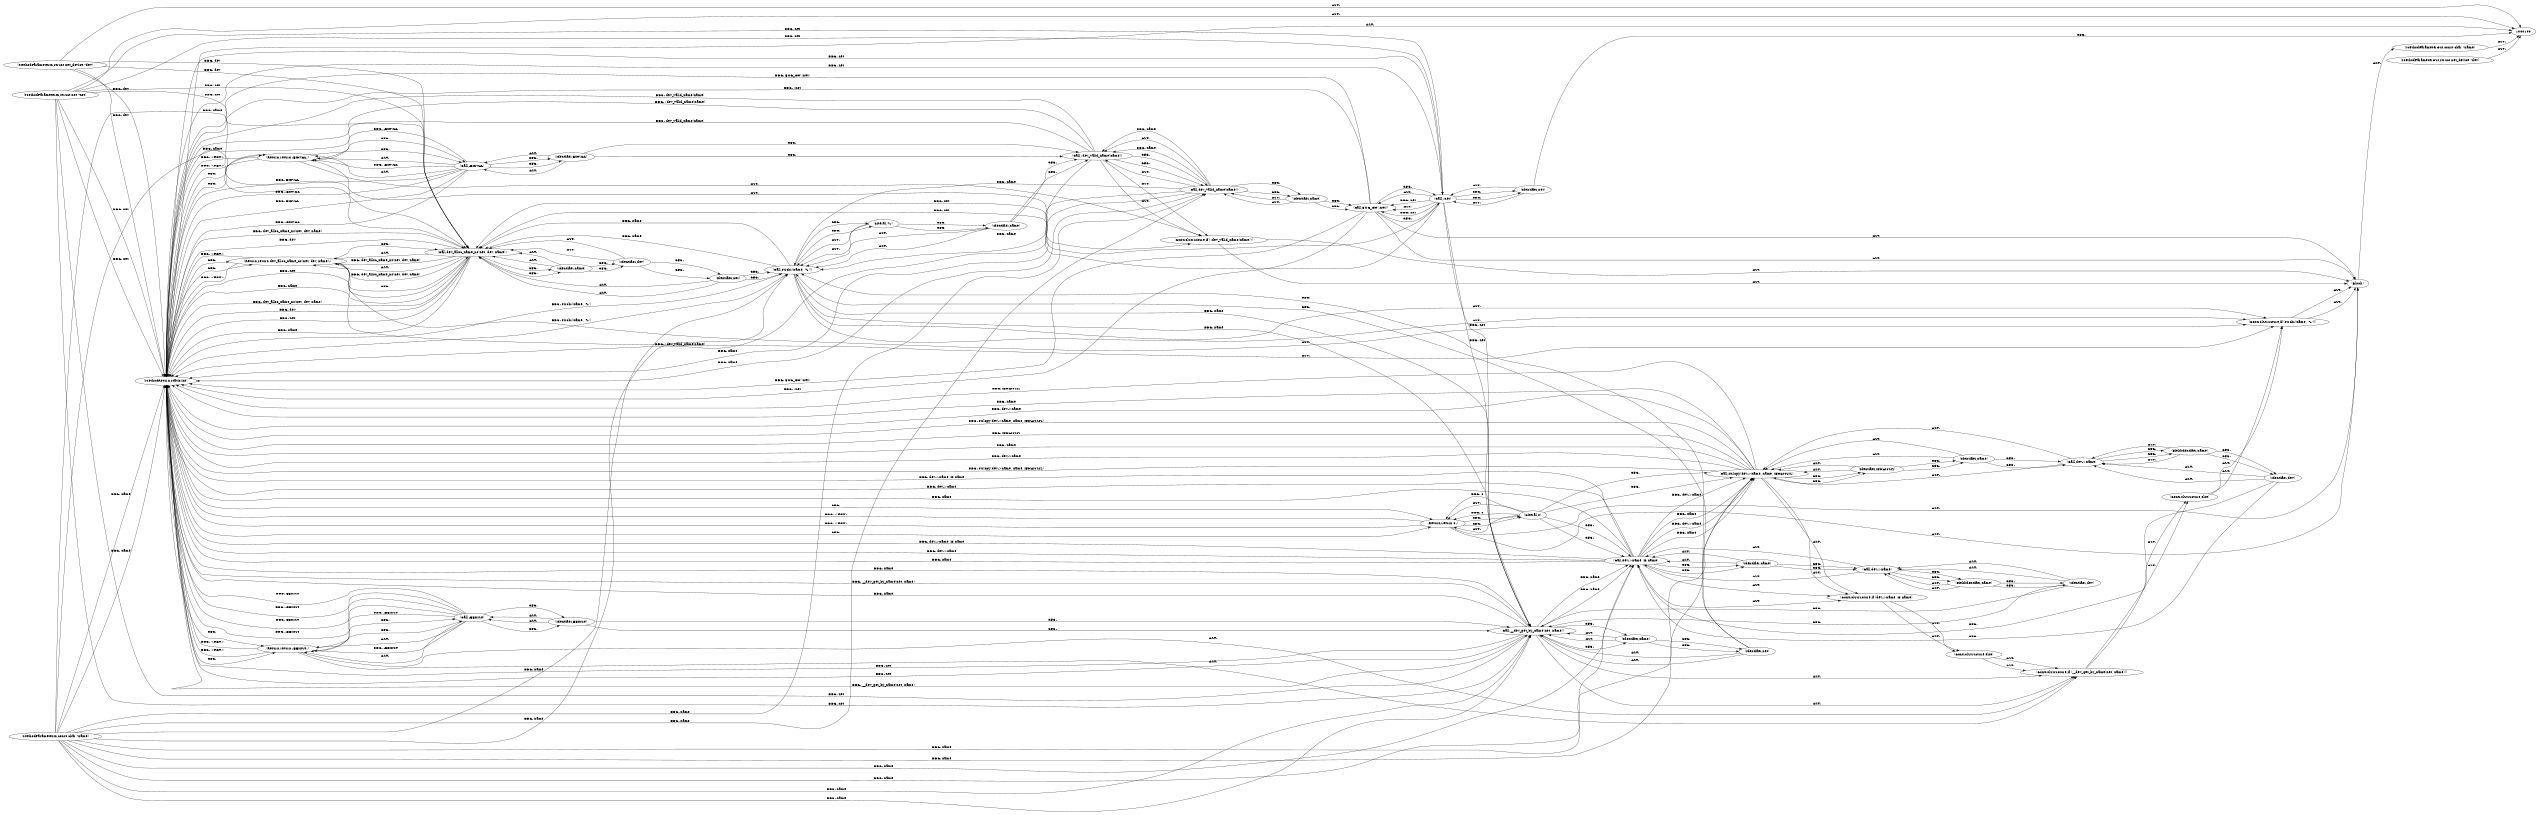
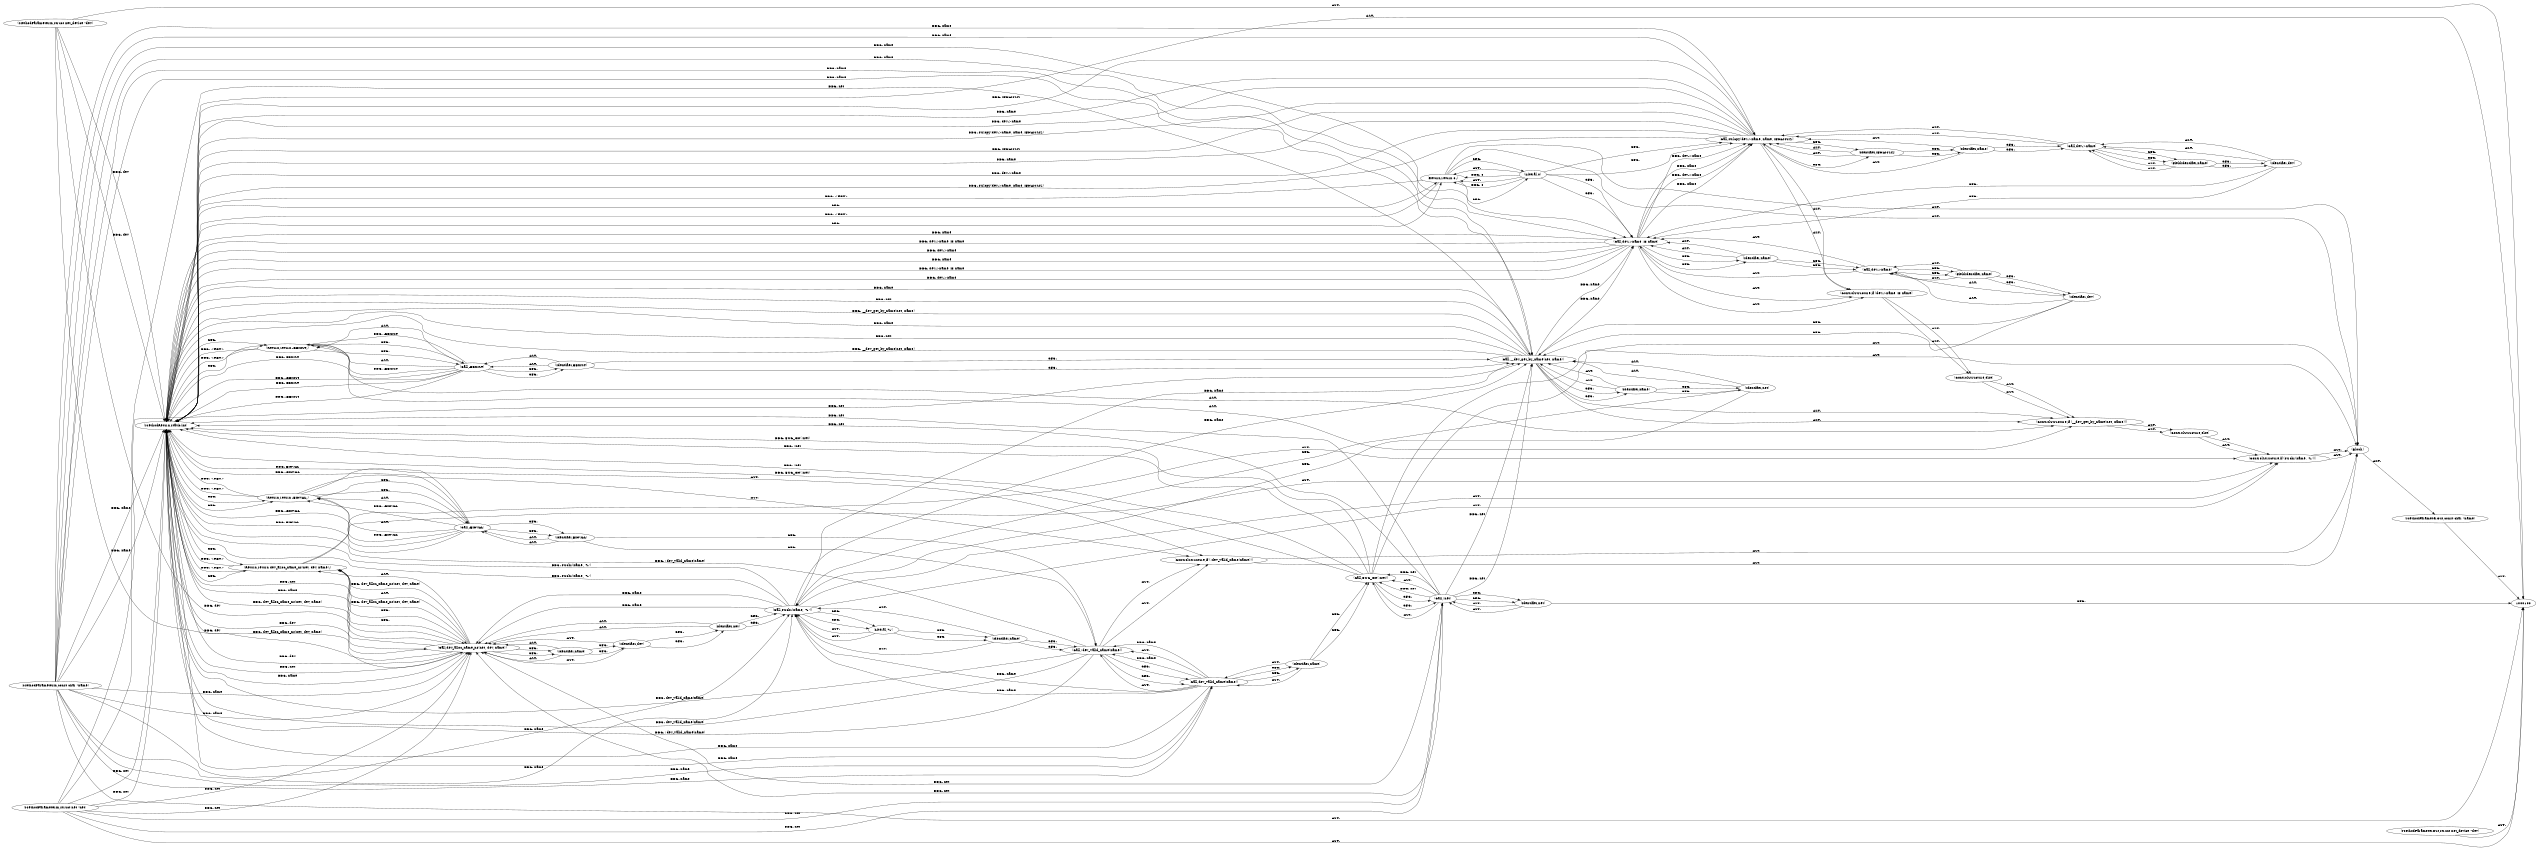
none -> (1330, 820)
